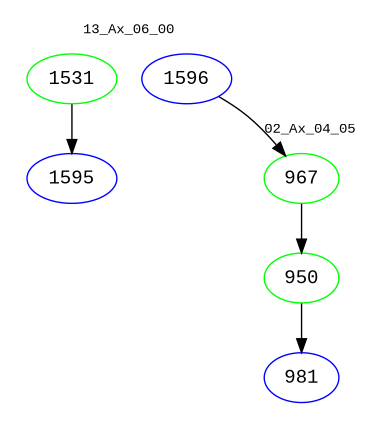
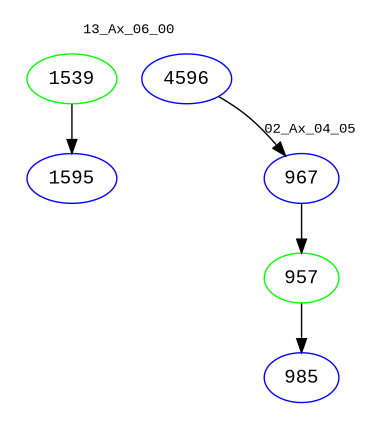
(72, 79) -> (72, 79)
(187, 79) -> (187, 79)
(302, 178) -> (302, 178)
(302, 278) -> (302, 278)
(302, 378) -> (302, 378)
